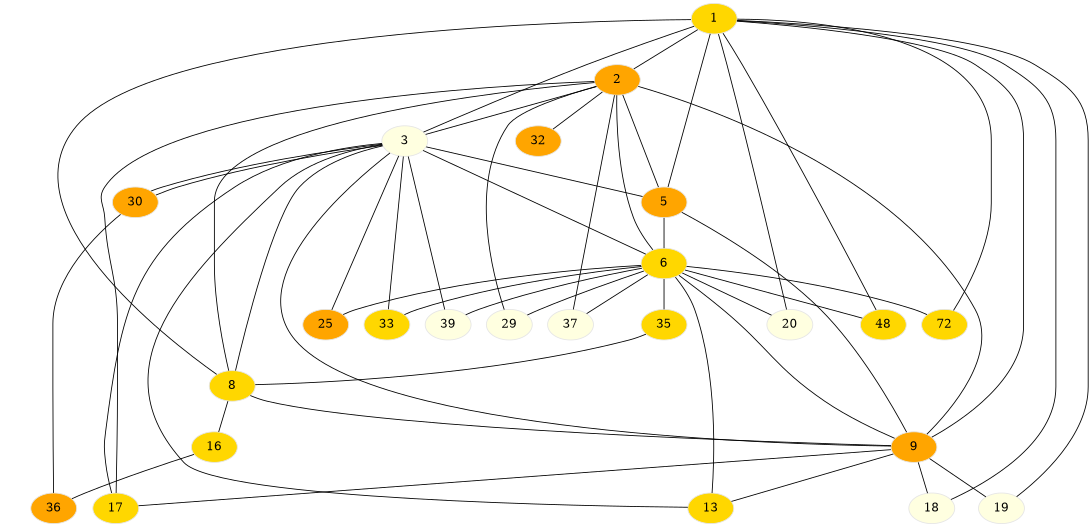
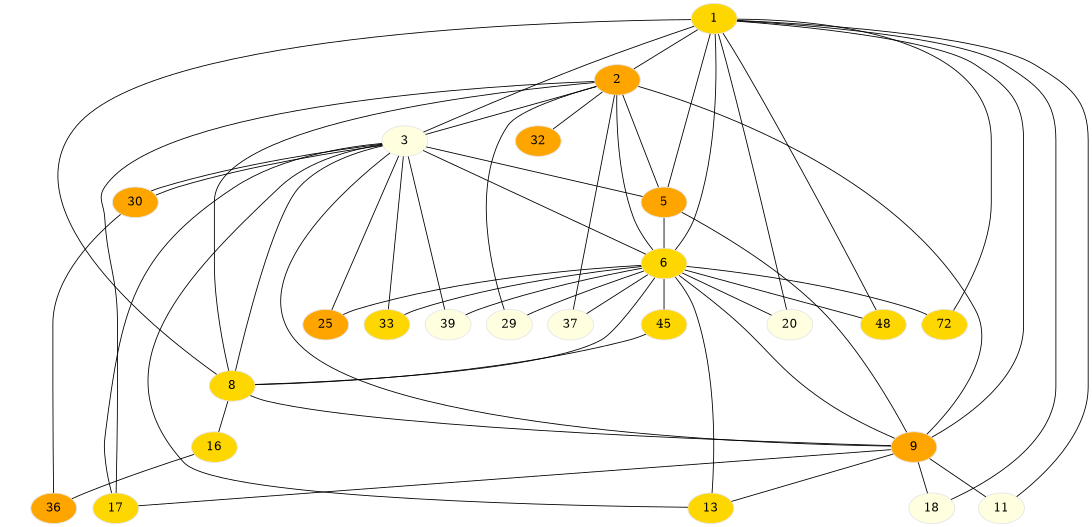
none -> (711, 146)
(664, 325) -> (664, 325)
none -> (471, 369)
(1001, 508) -> (1001, 508)
